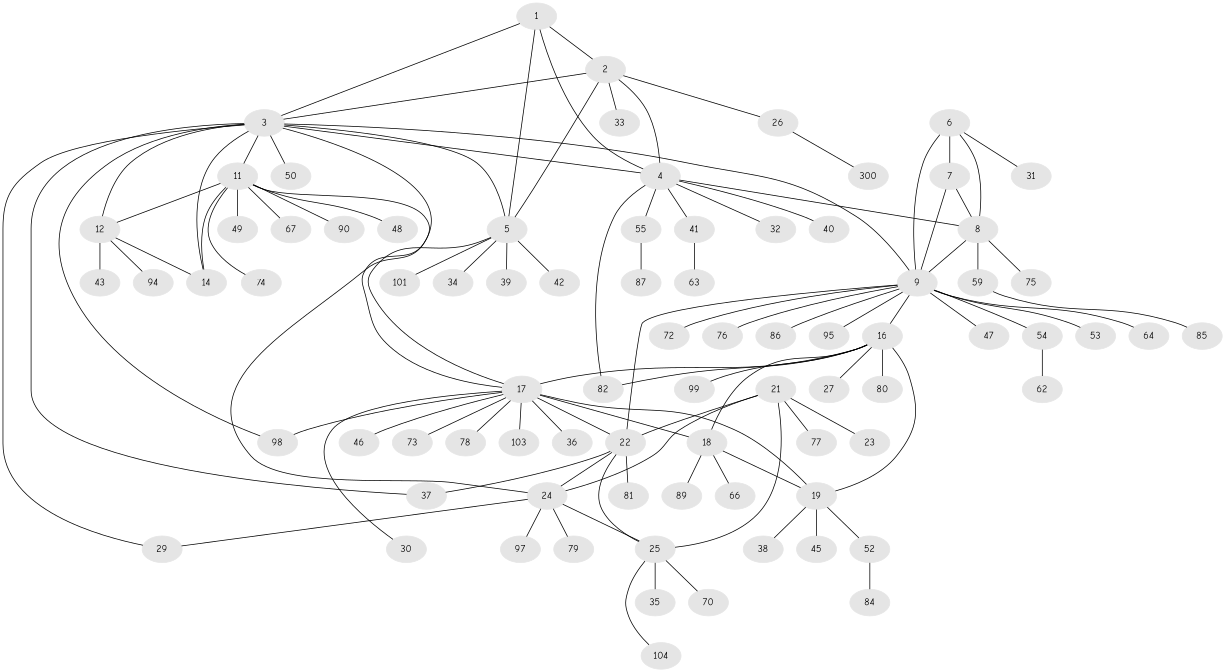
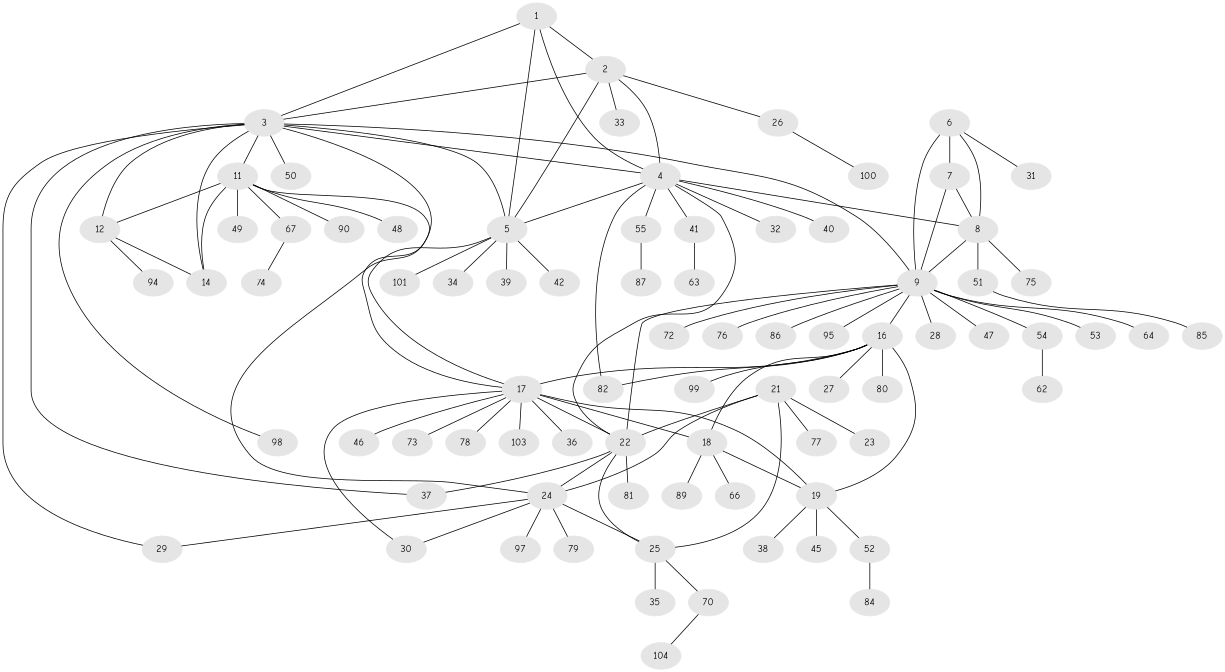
(868, 176) -> (868, 176)
none -> (584, 203)
(209, 237) -> (276, 256)
(100, 283) -> none
(978, 283) -> (978, 283)
none -> (693, 313)
none -> (936, 336)
(397, 409) -> none
none -> (477, 523)
(626, 604) -> (685, 629)
